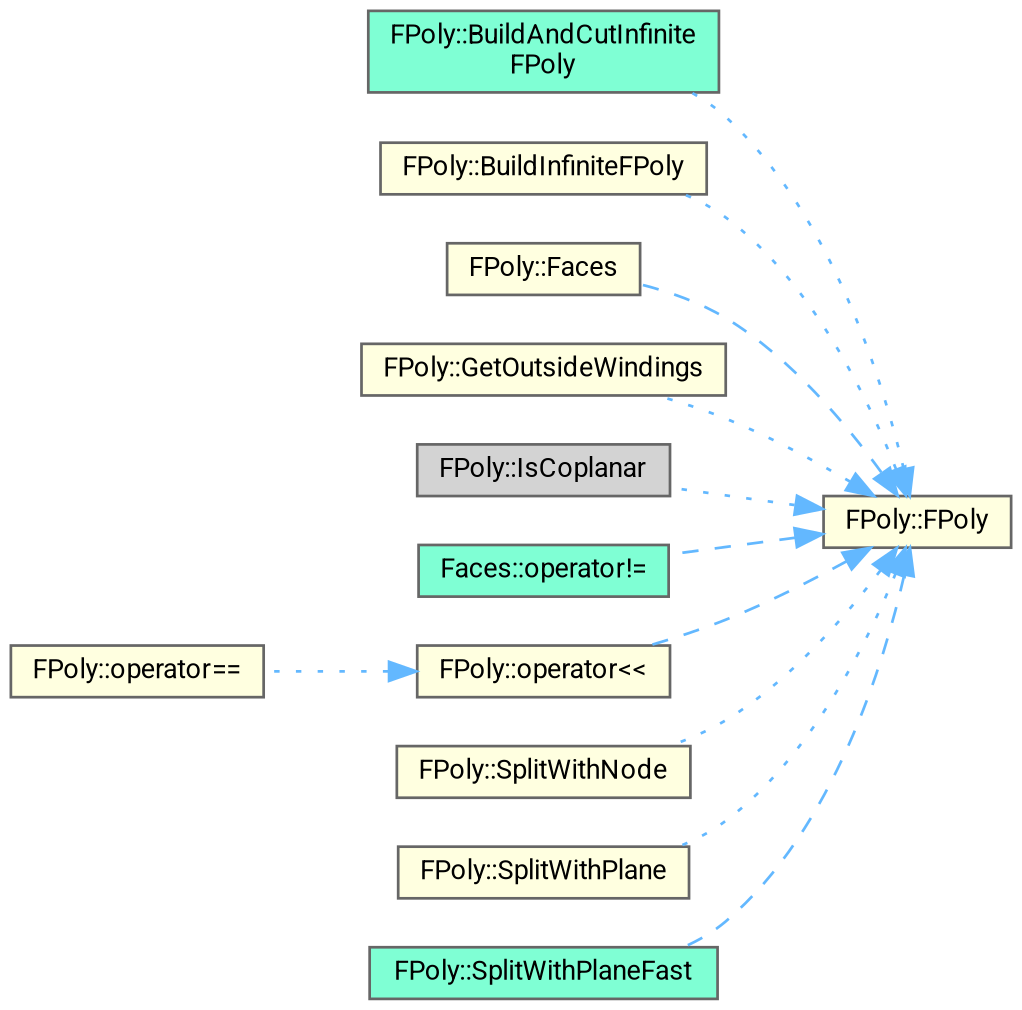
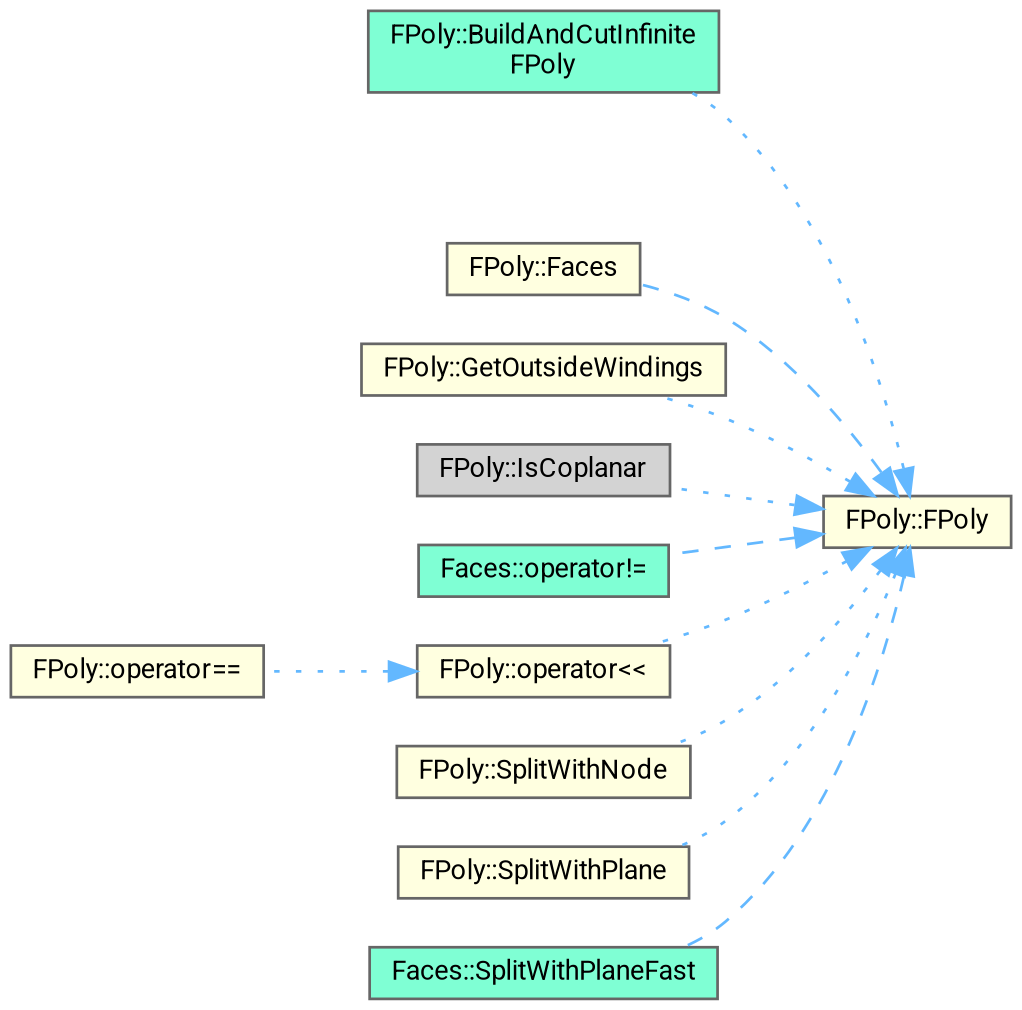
(544, 169) -> none
(751, 609) -> (751, 609)
(544, 973) -> (544, 973)
